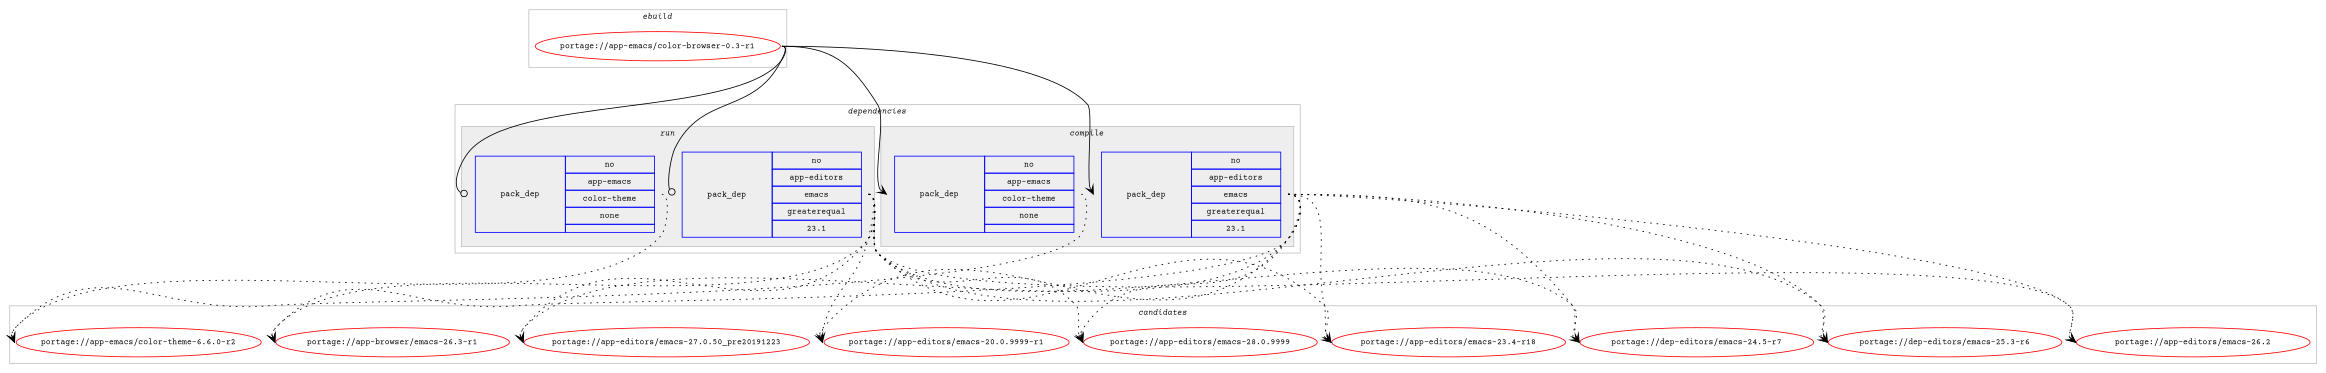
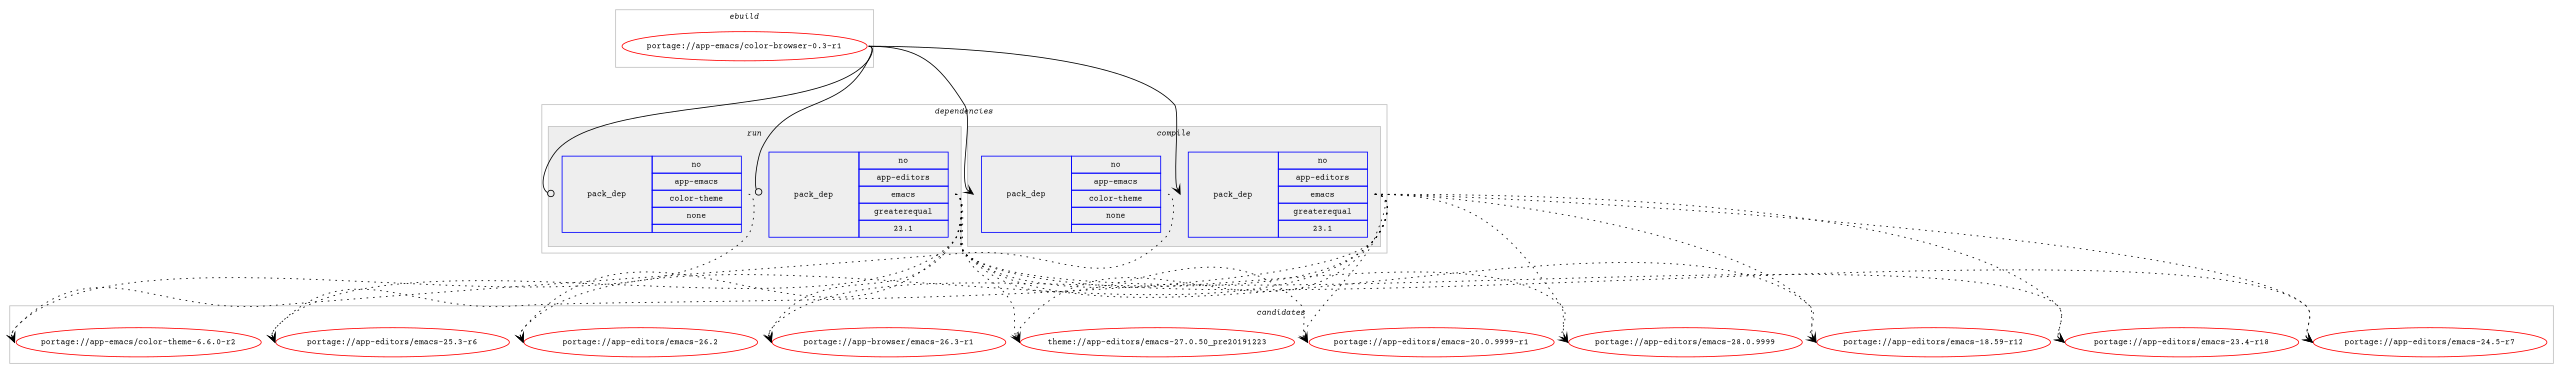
(667, 342) -> (1157, 342)
(1697, 342) -> (2430, 342)
none -> (1934, 342)
(1945, 342) -> (393, 342)
